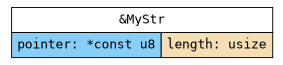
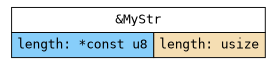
(86, 45) -> (83, 45)
